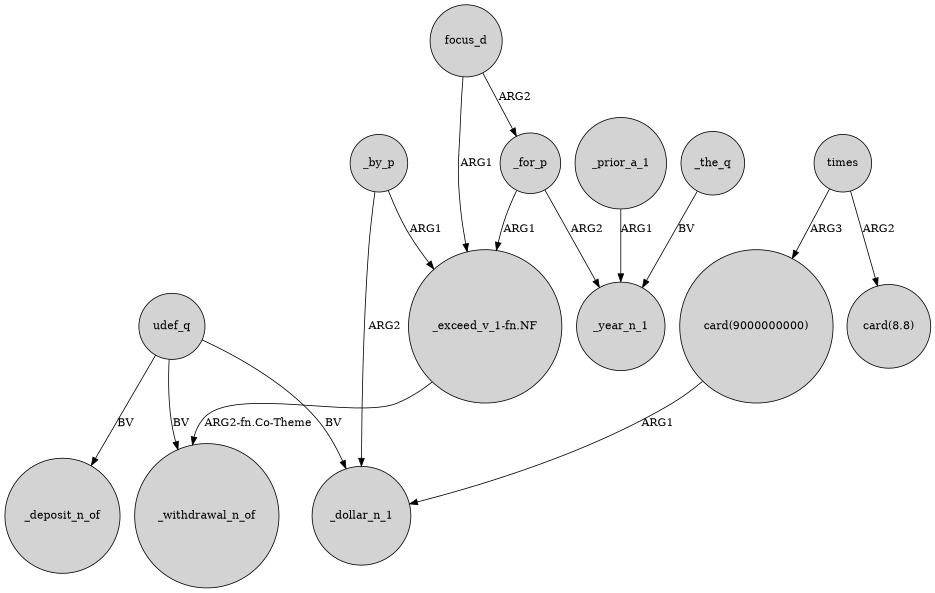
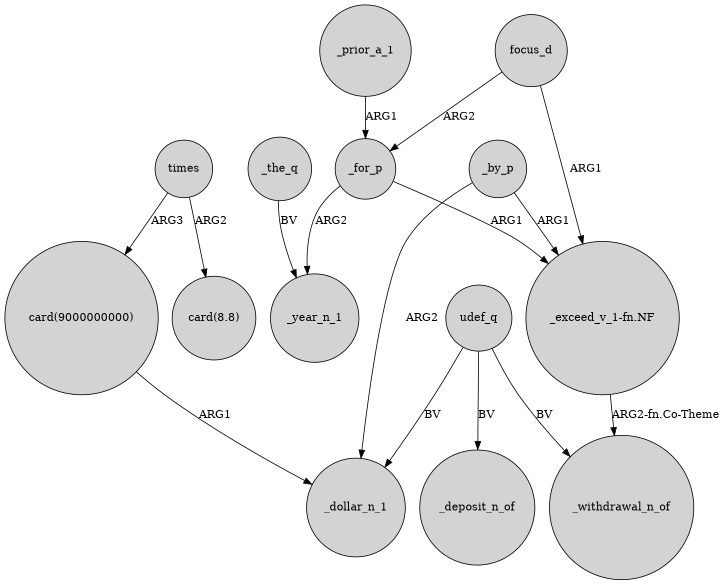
(621, 241) -> (365, 113)
